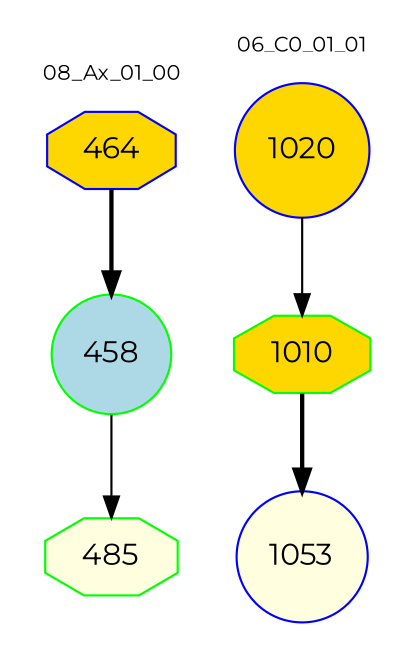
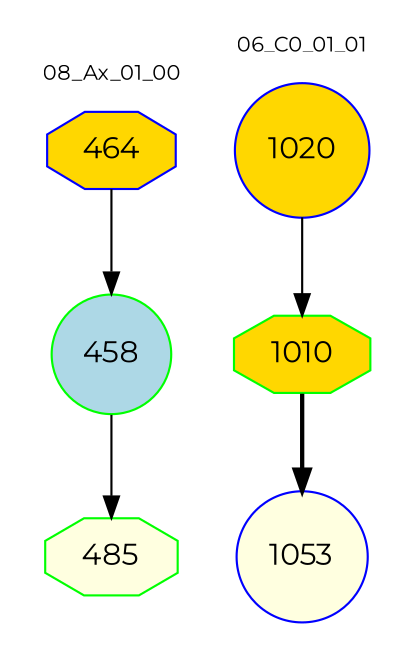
(111, 230) -> (111, 230)
